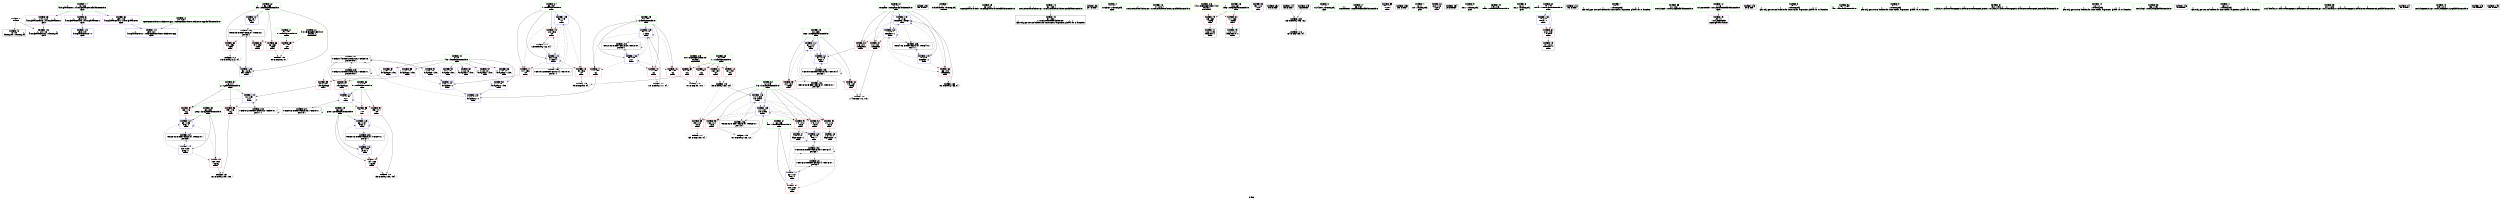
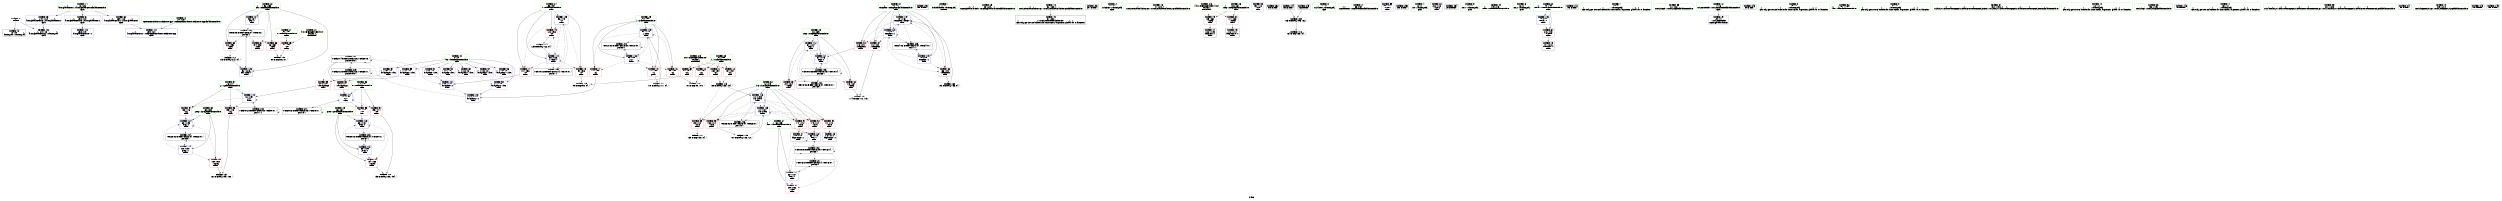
(396, 63) -> (444, 65)
(653, 75) -> (653, 75)
